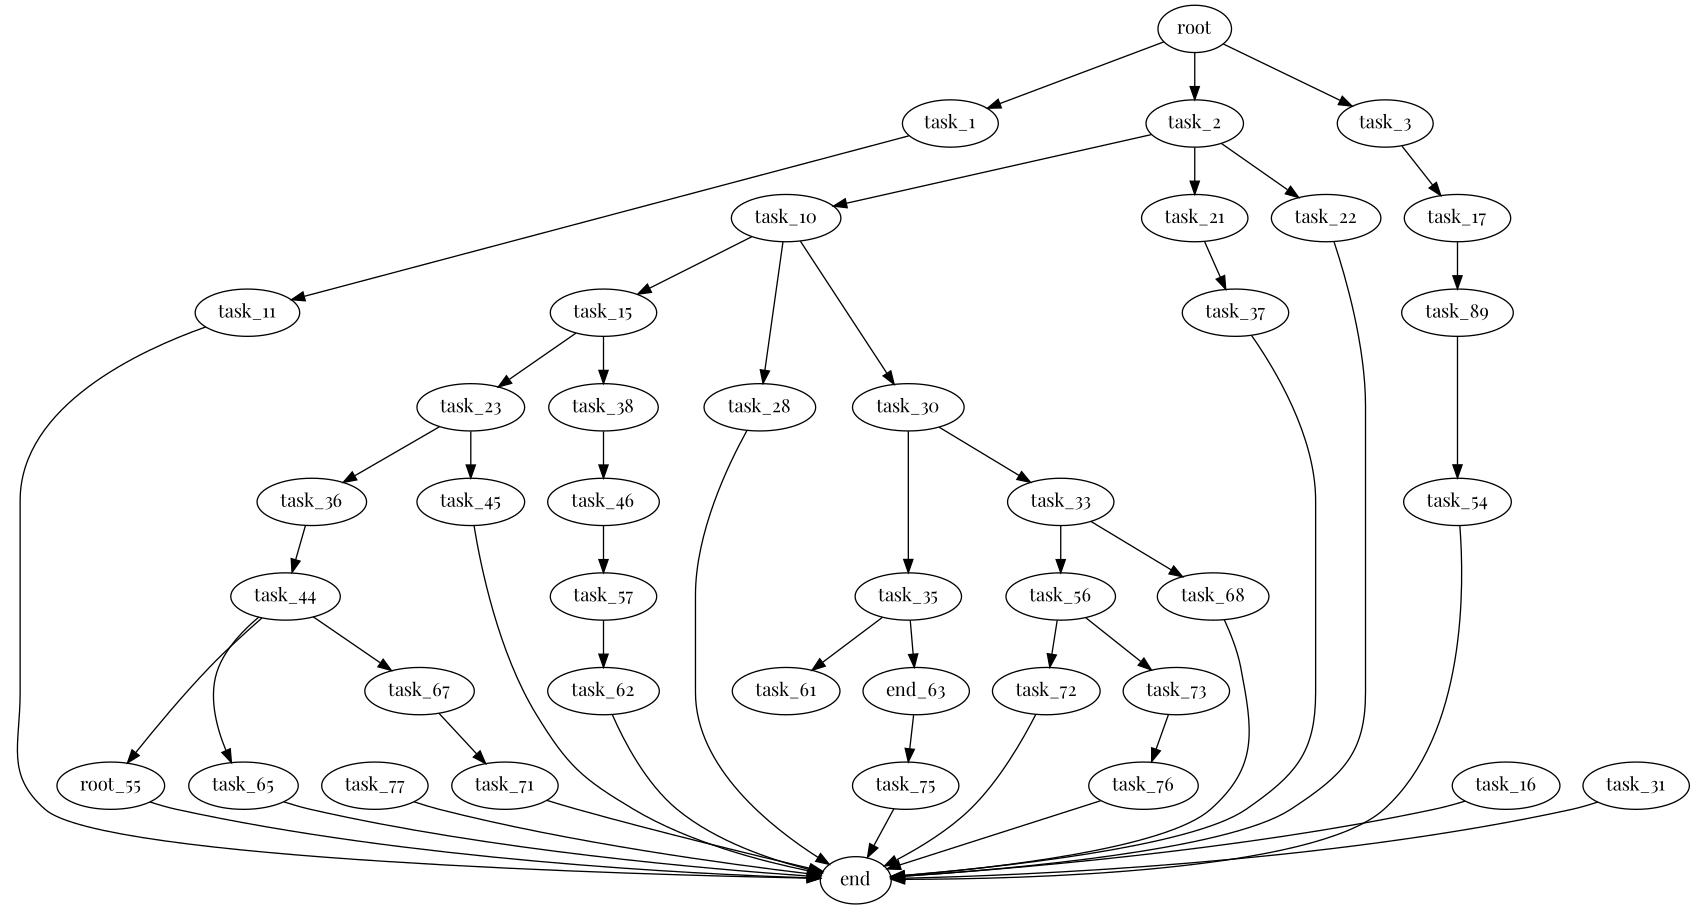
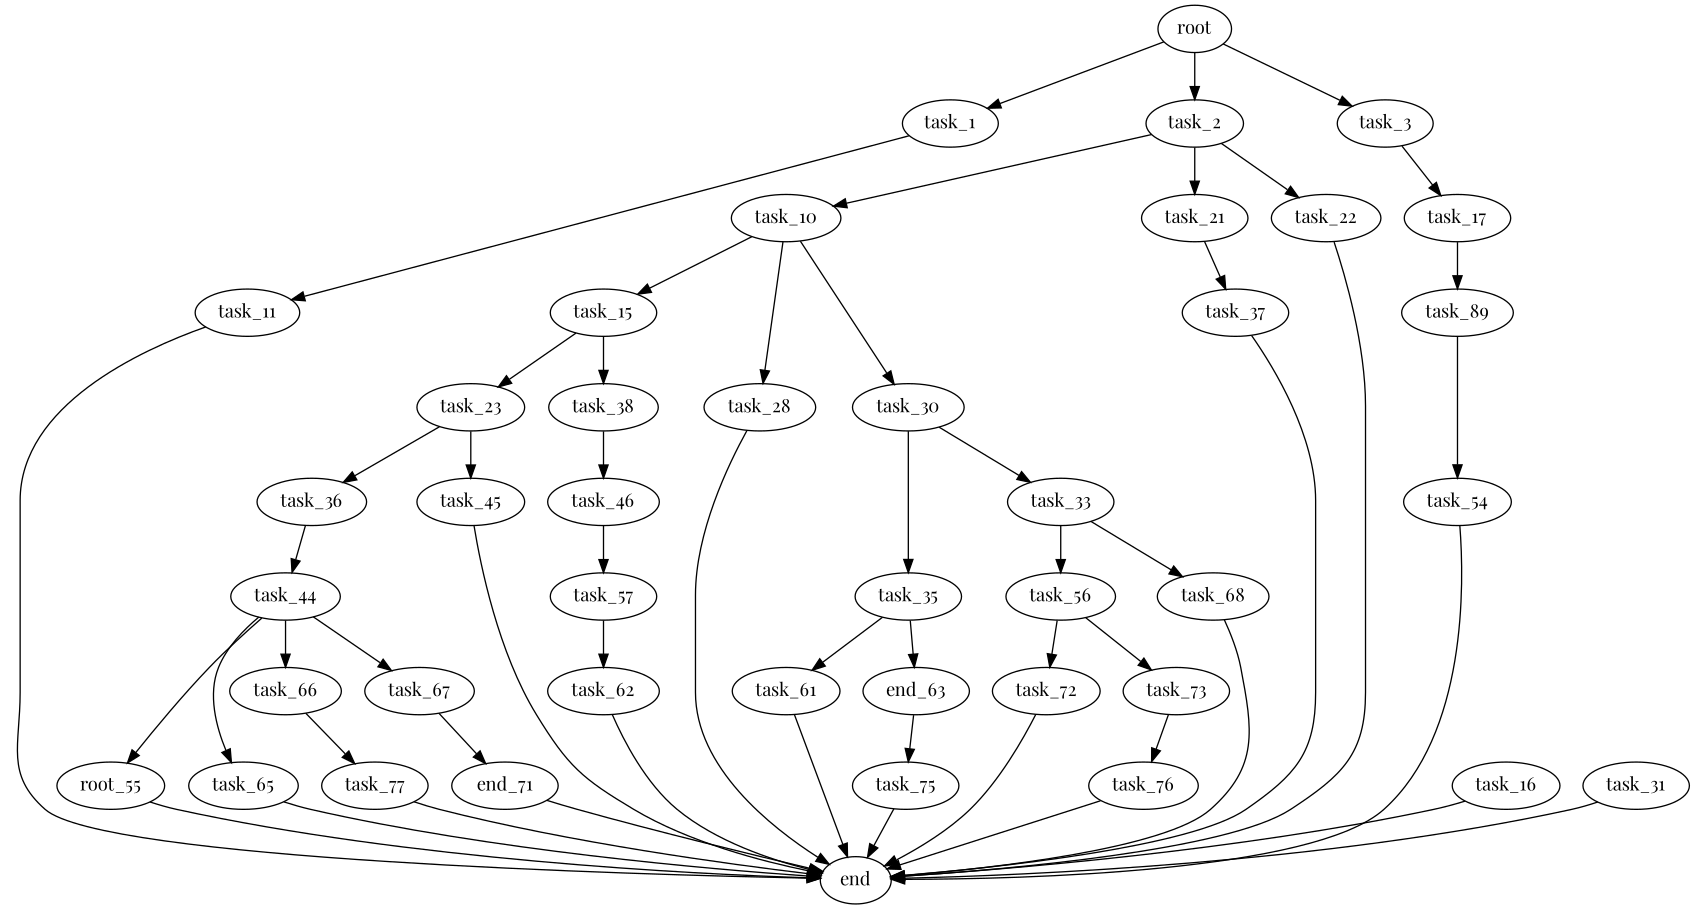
none -> (286, 691)
none -> (819, 780)
(505, 786) -> (505, 786)
